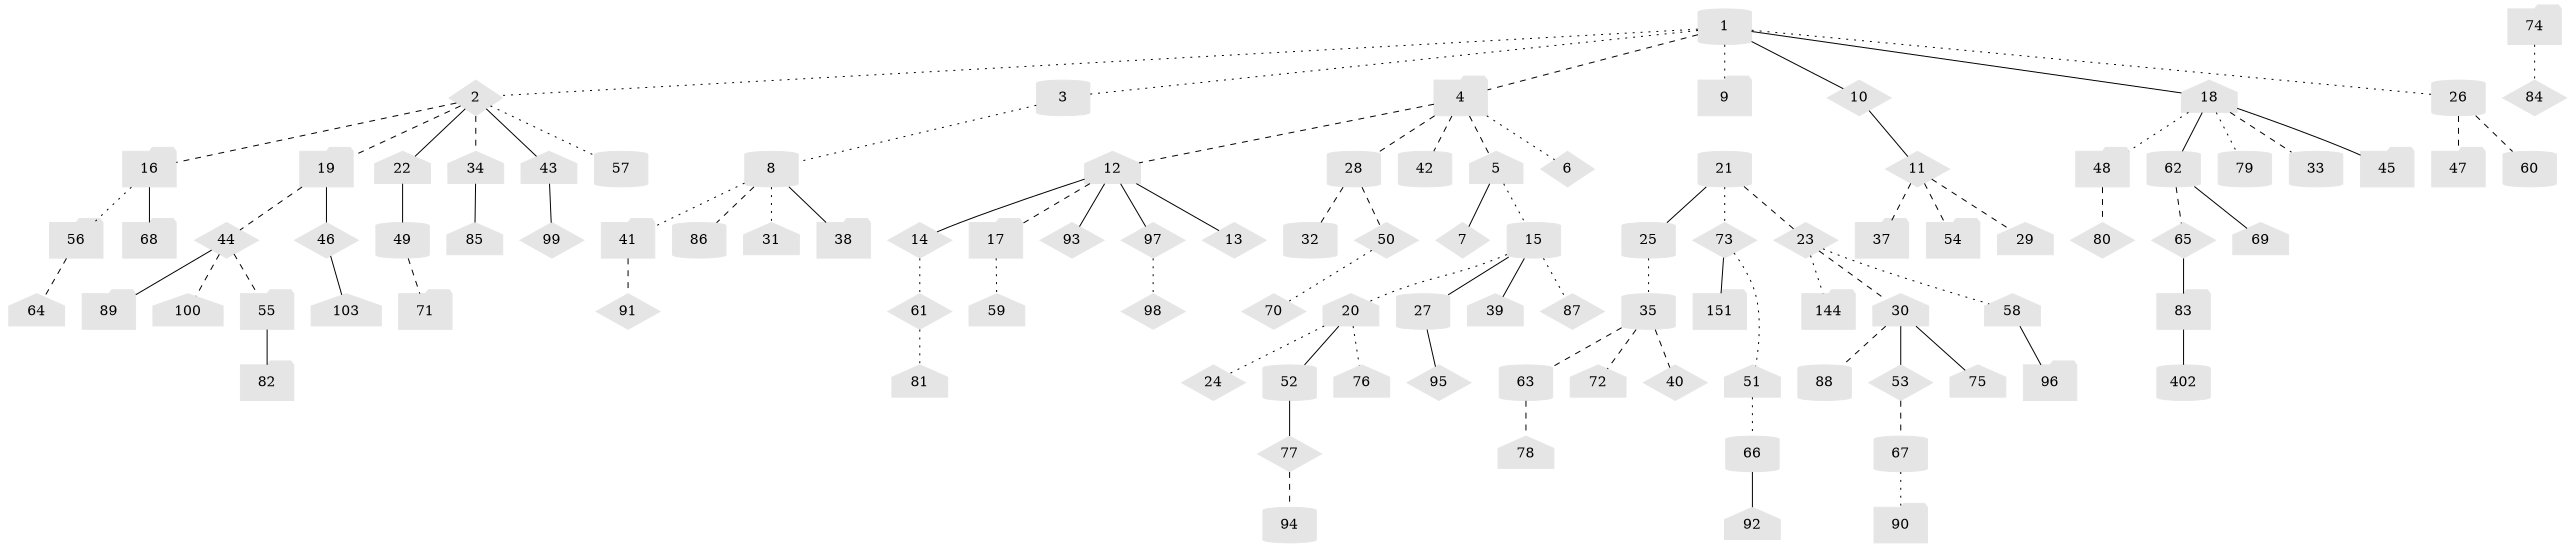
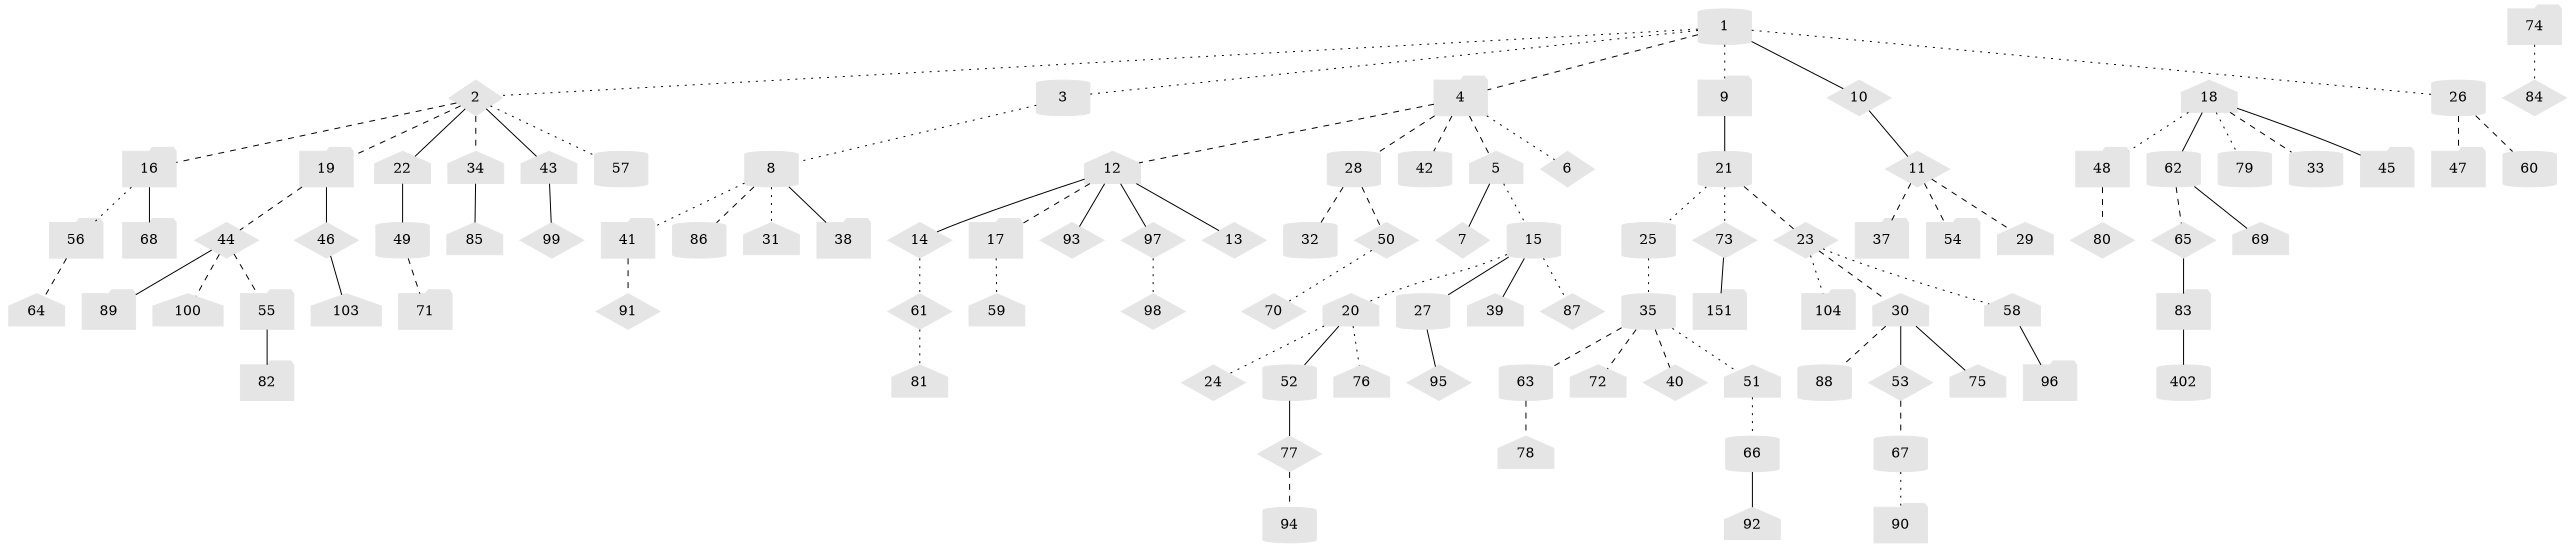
(1966, 62) -> none
none -> (1725, 134)
(1687, 205) -> (1687, 205)
(1758, 307) -> (1705, 350)
(1829, 312) -> (1829, 312)
